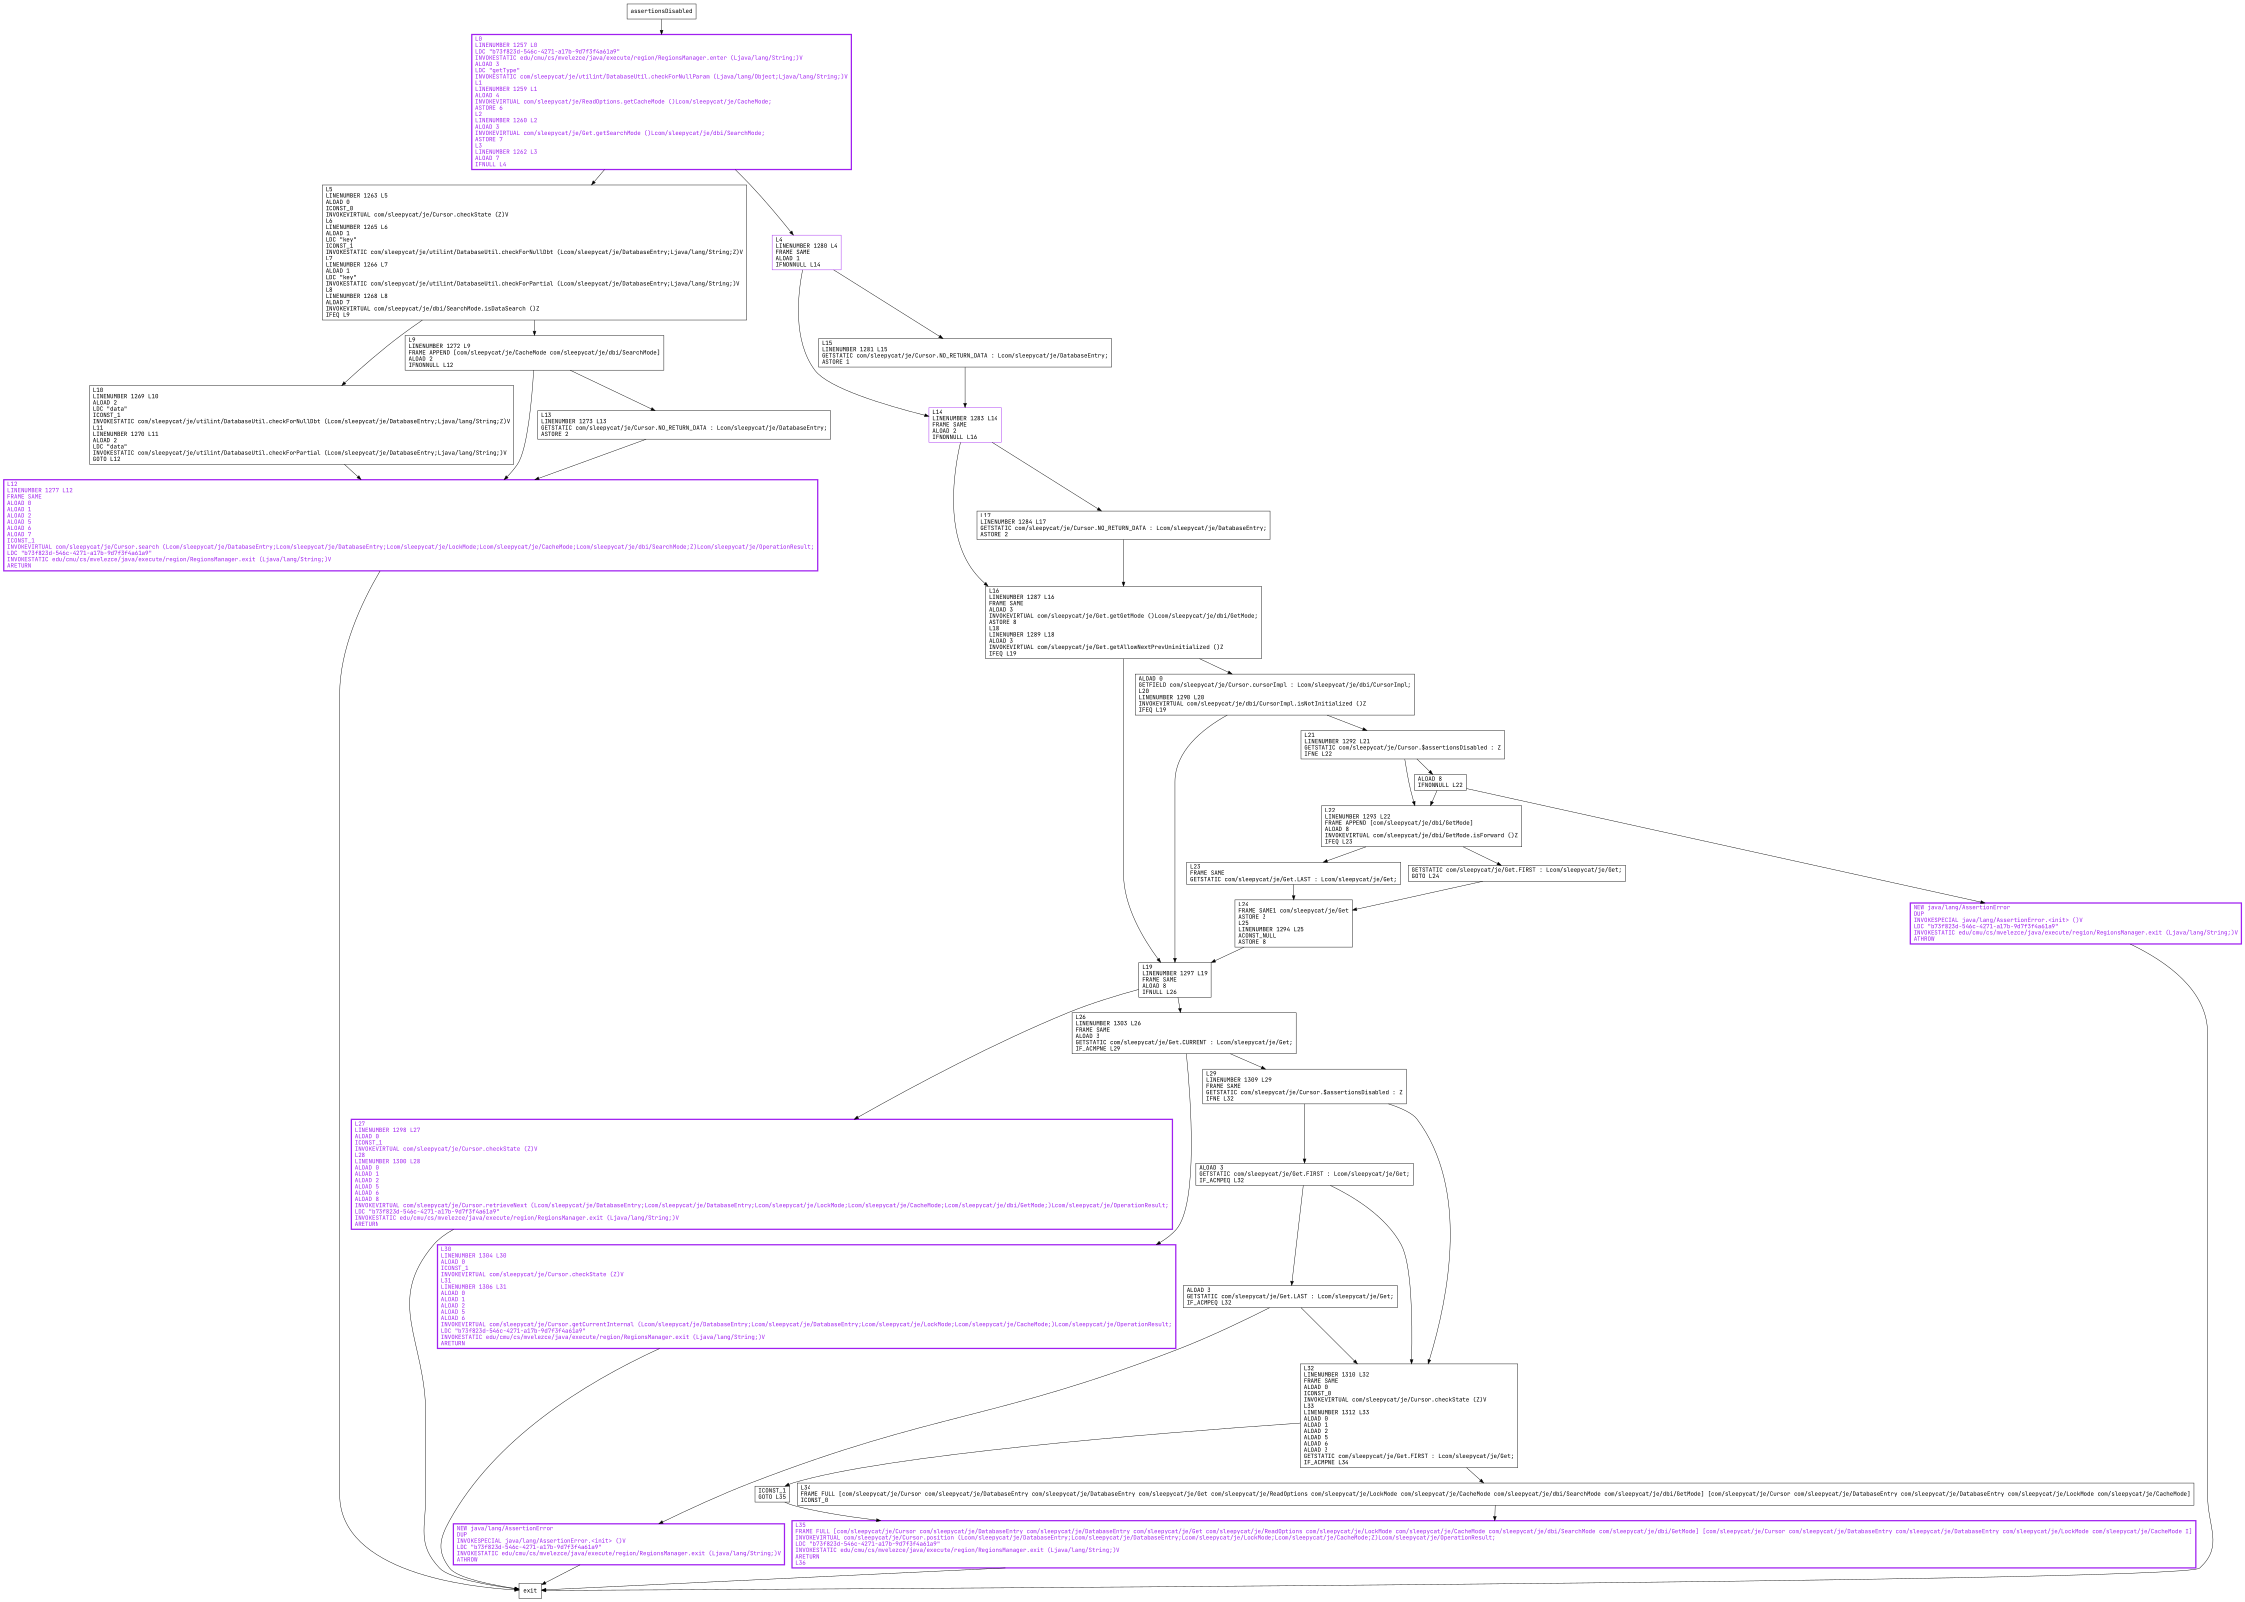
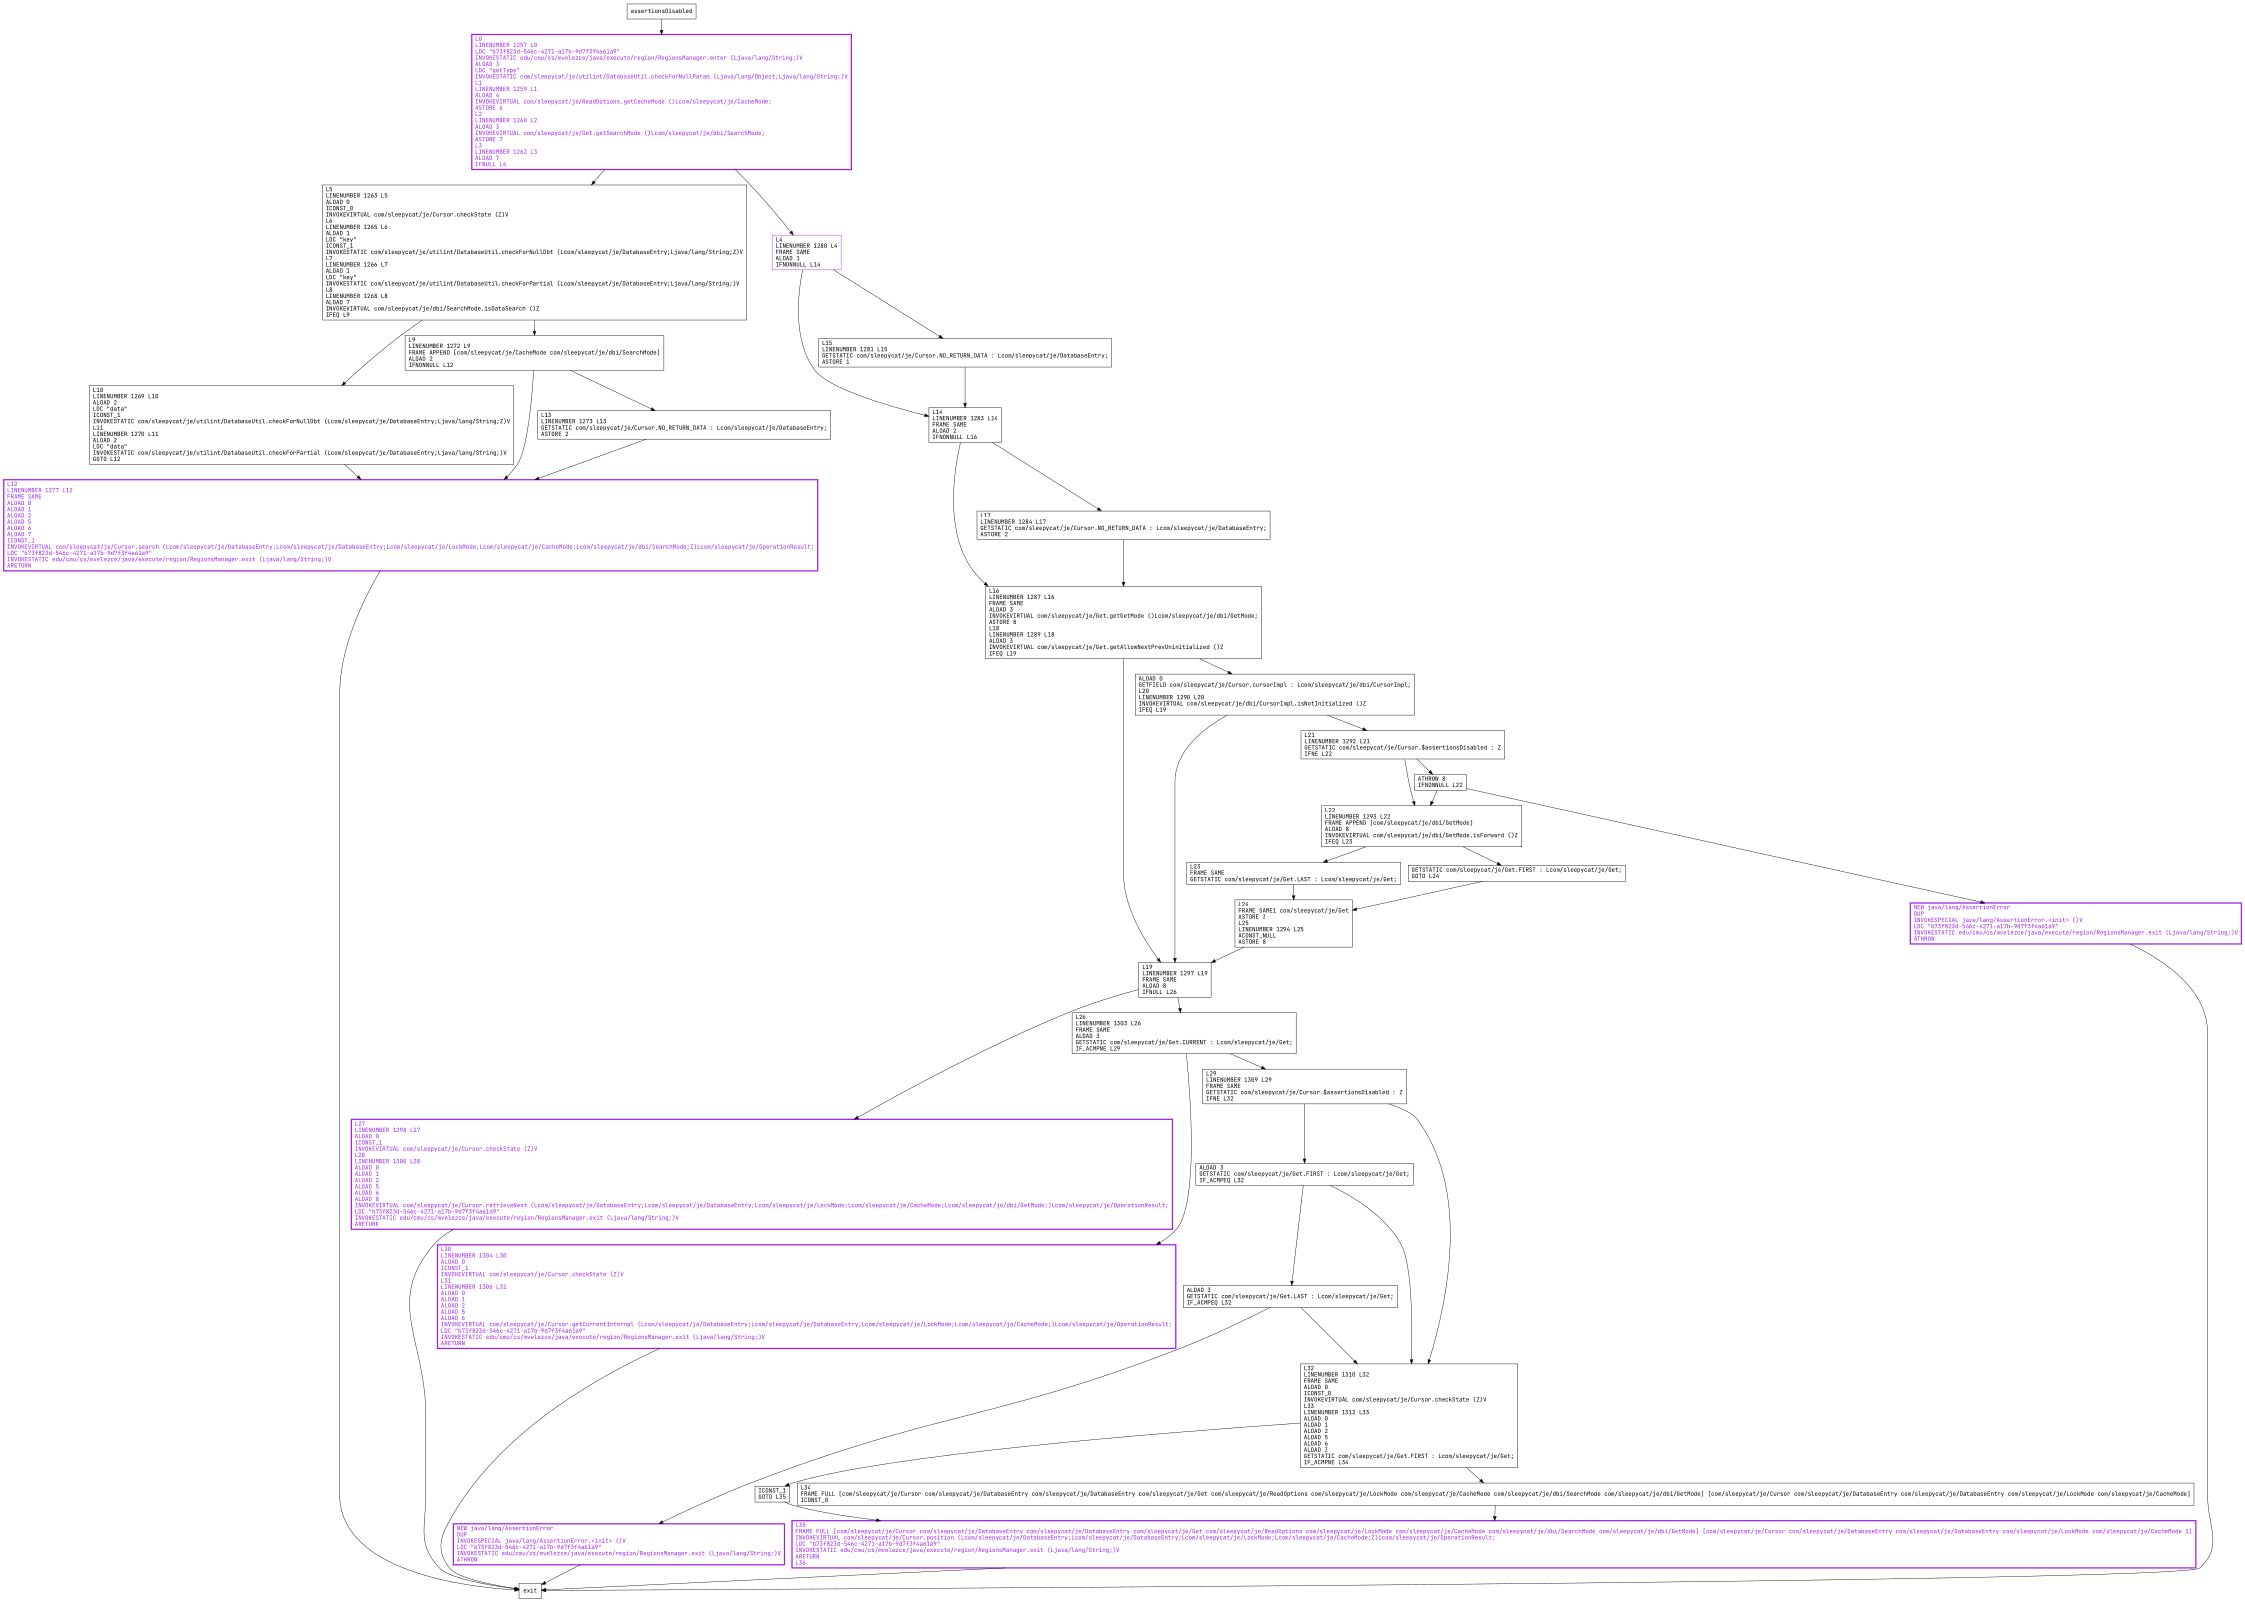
(965, 425) -> (965, 425)
(1440, 782) -> (1440, 782)
